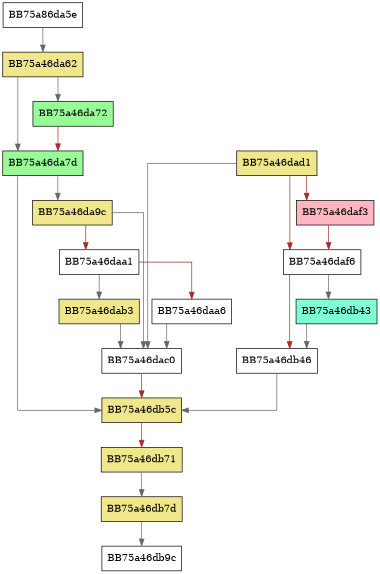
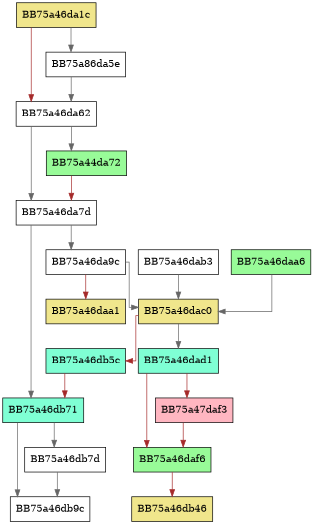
none -> (56, 15)
(43, 64) -> (56, 114)
(73, 114) -> (86, 163)
(43, 163) -> (56, 213)
(277, 163) -> (178, 361)
(148, 208) -> (178, 333)
(72, 213) -> (86, 262)
(335, 213) -> (194, 410)
(99, 262) -> (86, 311)
(180, 262) -> none
(322, 262) -> (172, 460)
(99, 283) -> none
(99, 311) -> (178, 262)
(192, 311) -> (271, 262)
(337, 311) -> none
(18, 332) -> (31, 308)
(142, 361) -> (178, 311)
(277, 361) -> (172, 509)
(142, 410) -> (86, 361)
(251, 410) -> none
none -> (17, 456)
(142, 460) -> (43, 410)
(142, 509) -> (65, 460)
